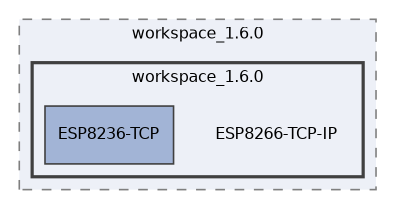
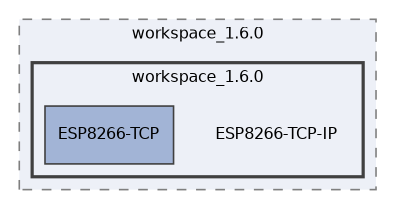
(109, 135) -> (109, 135)
